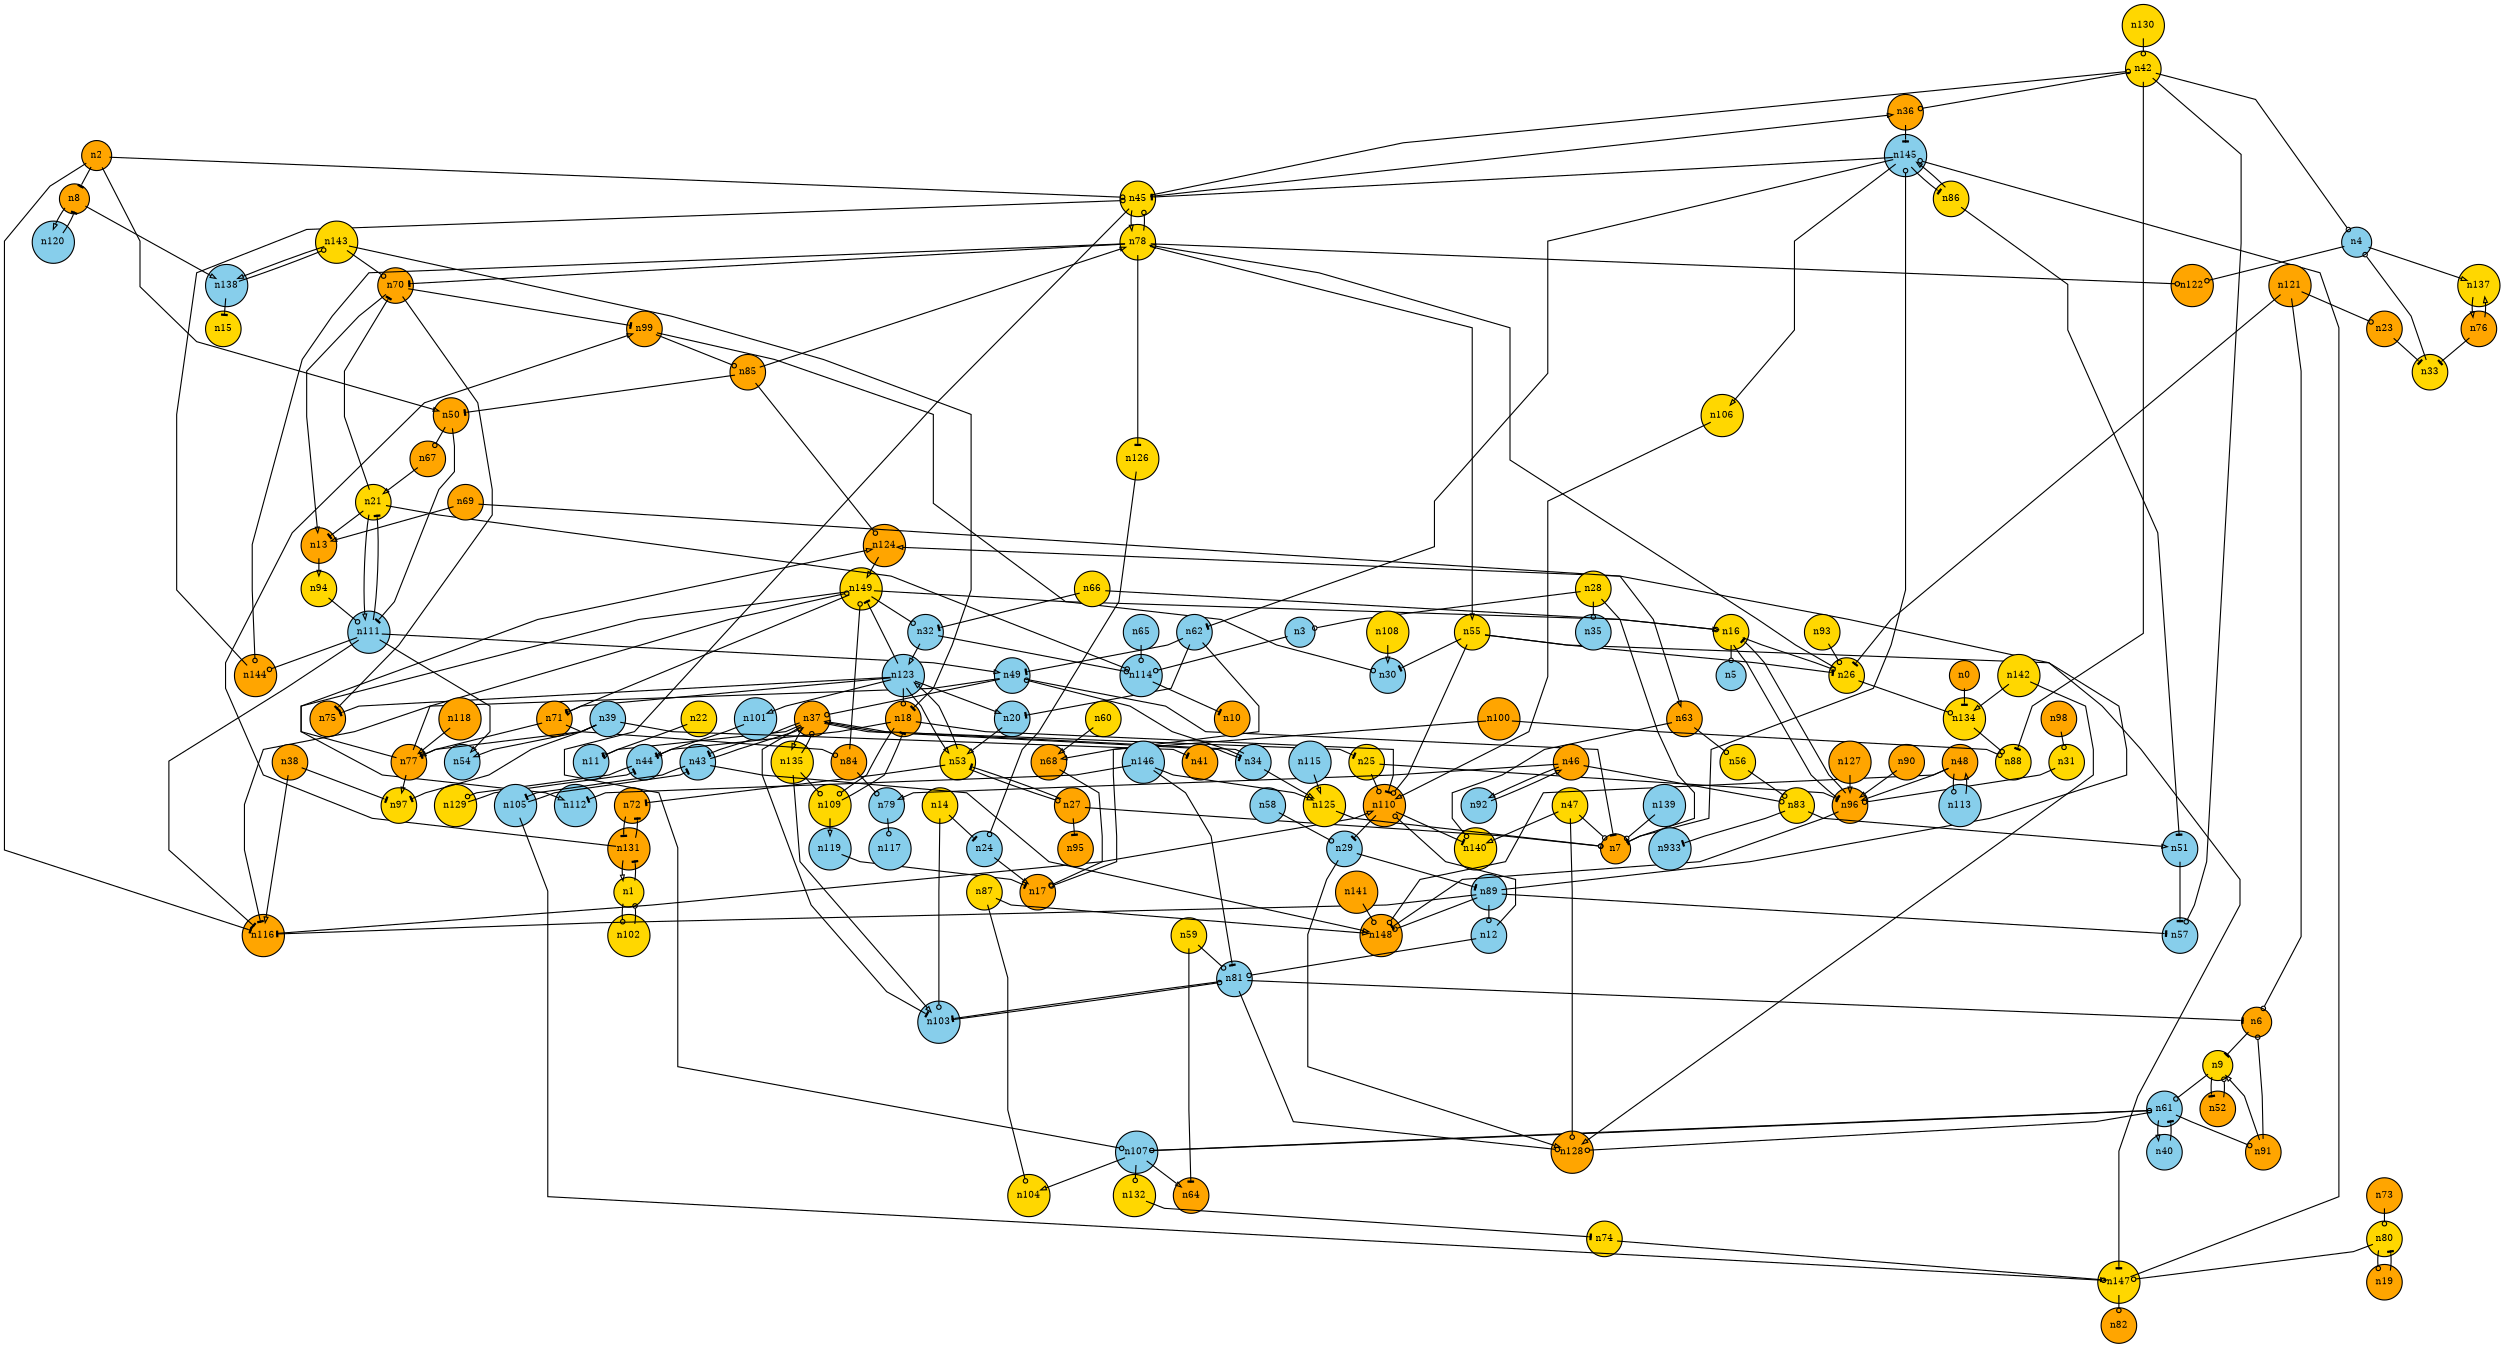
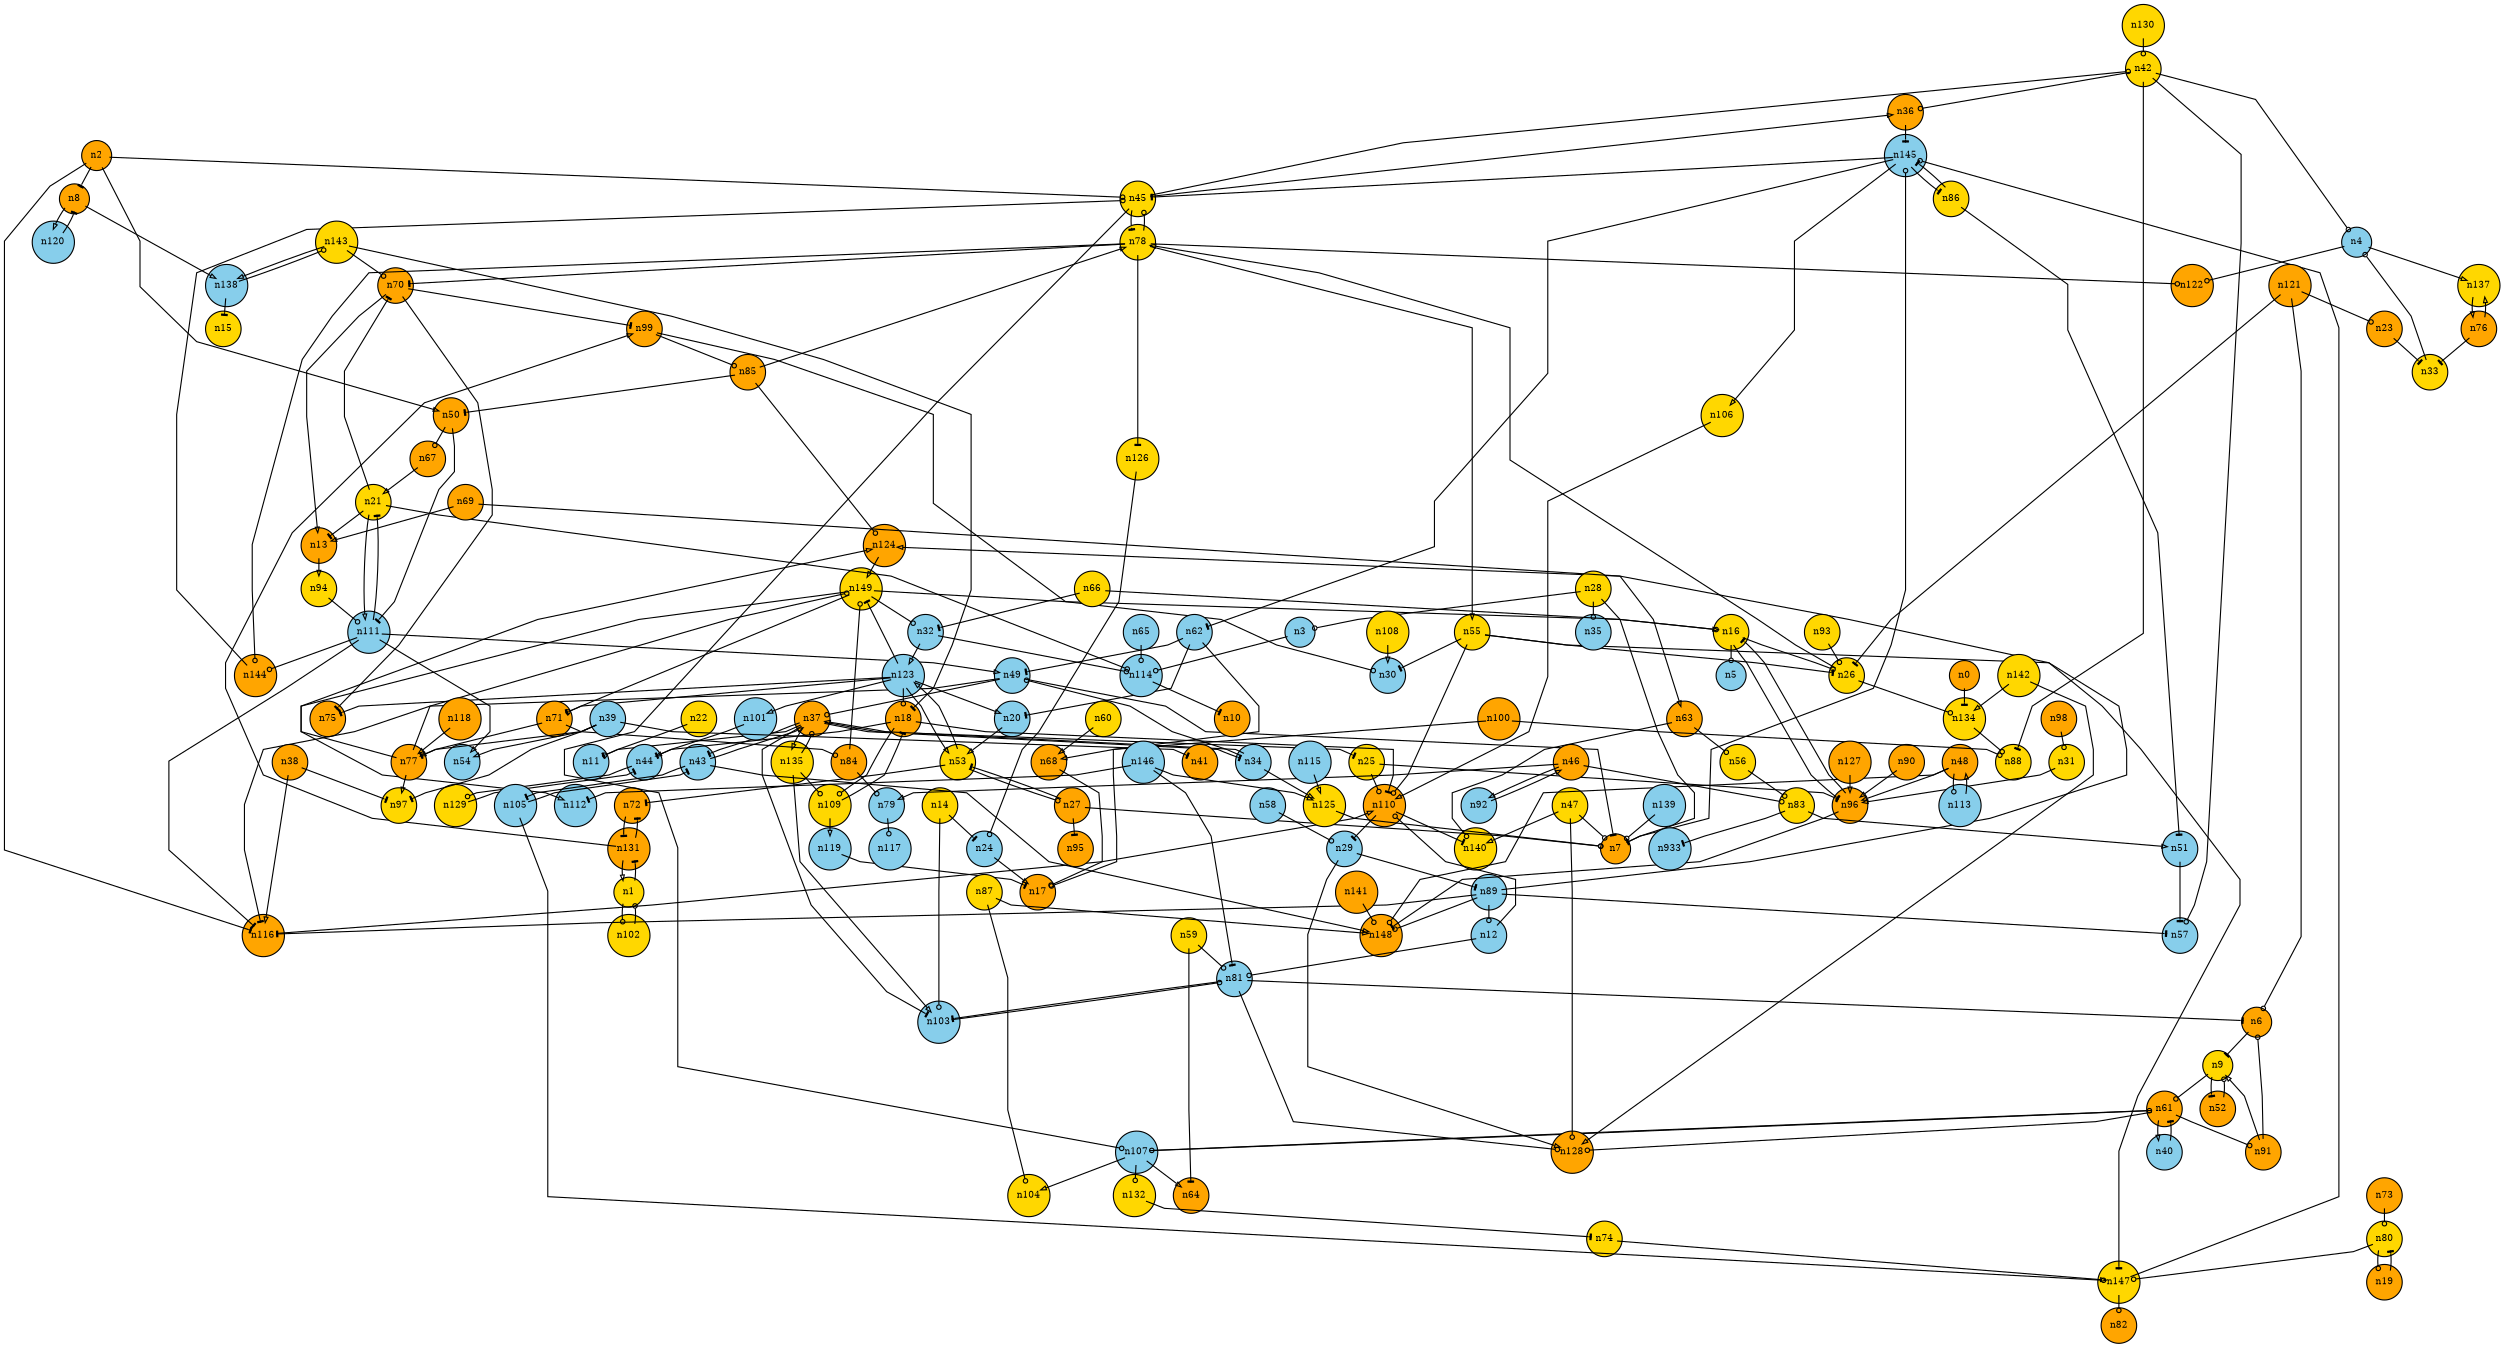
(1933, 175) -> (1933, 175)
(1131, 218) -> (1131, 218)
(1976, 785) -> (1976, 785)
(2164, 1109) -> (2164, 1109)
